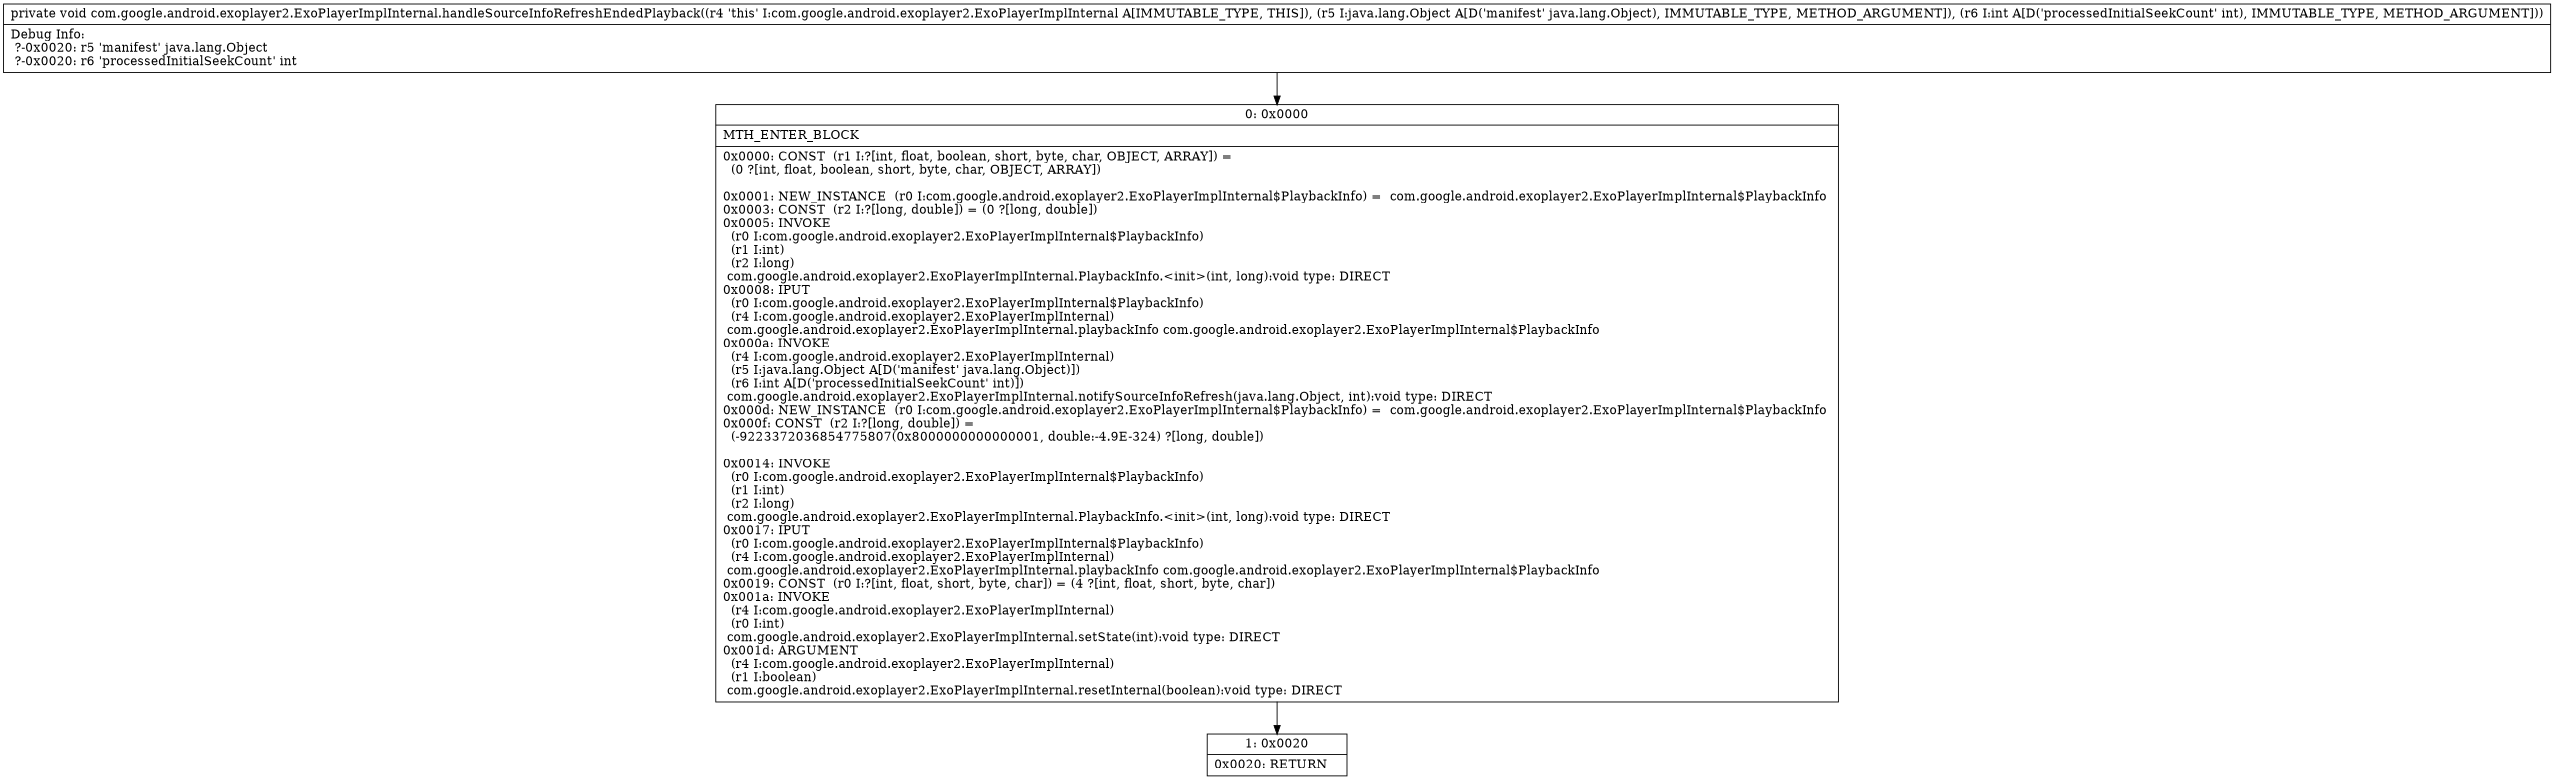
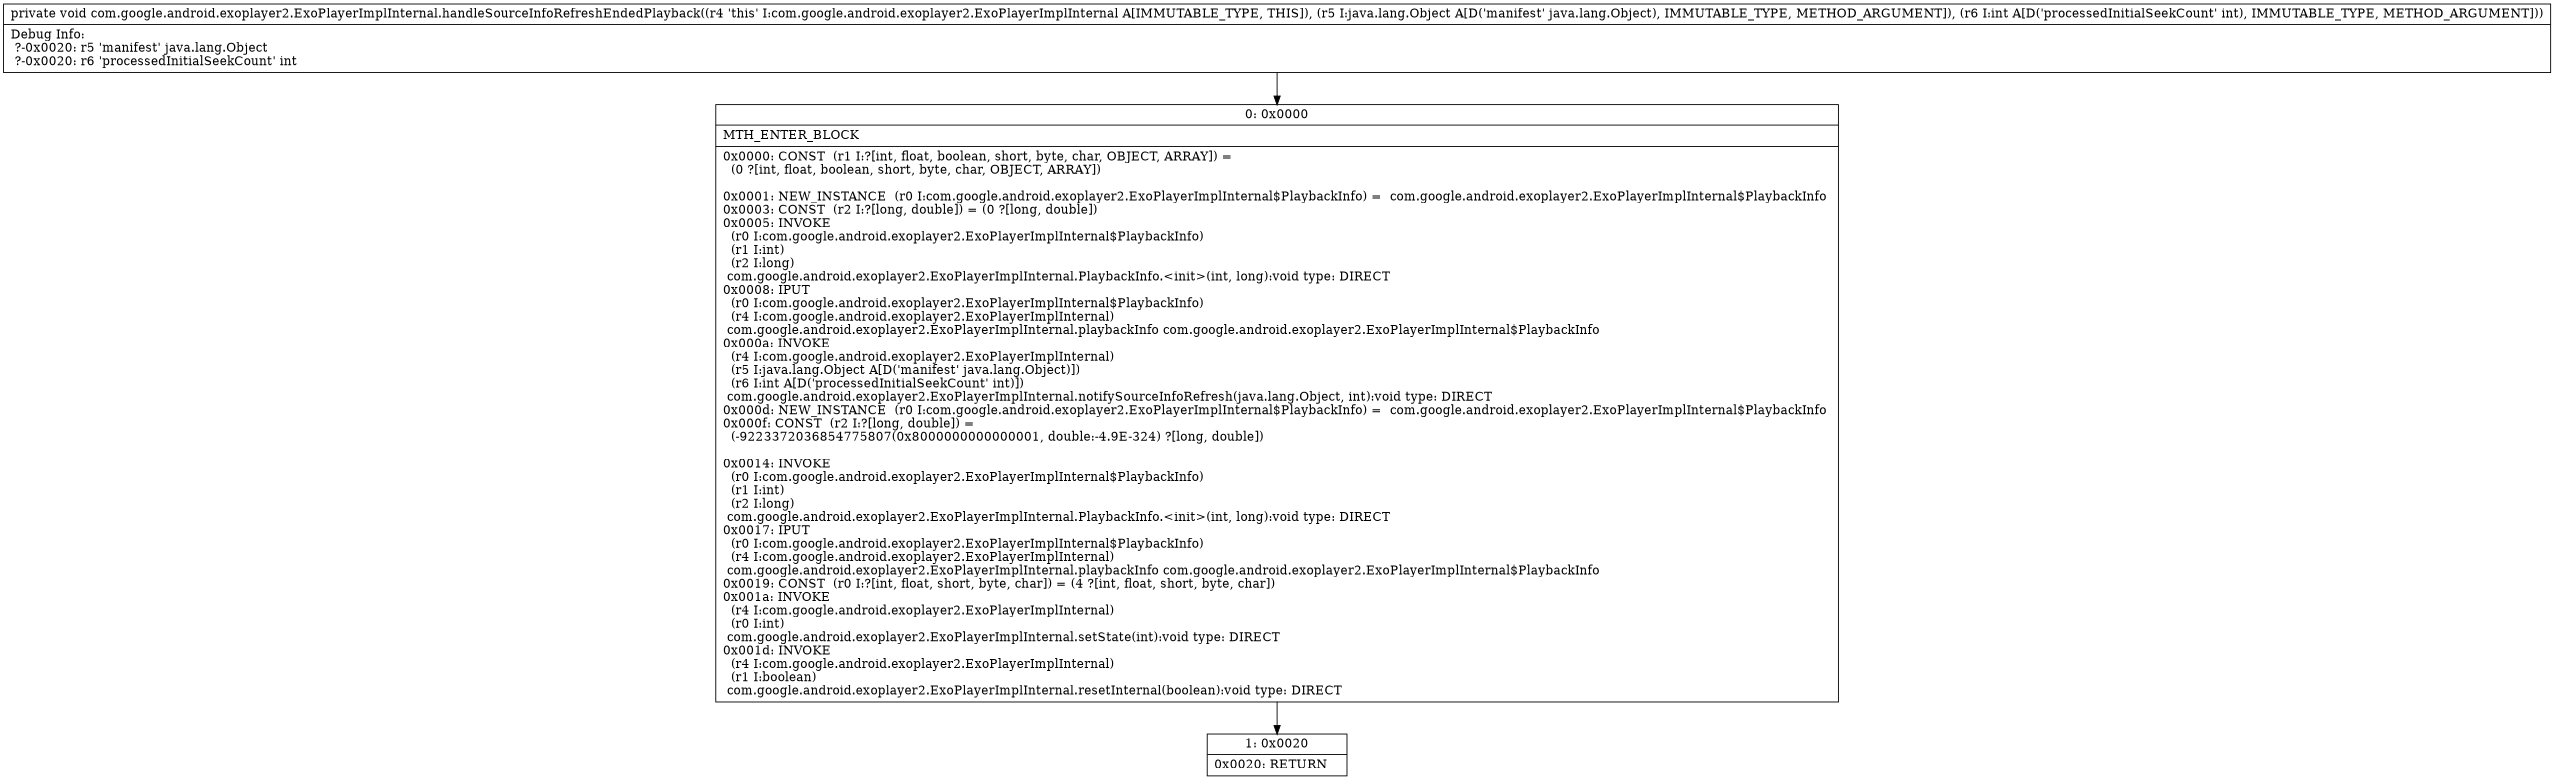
(795, 651) -> (781, 651)
